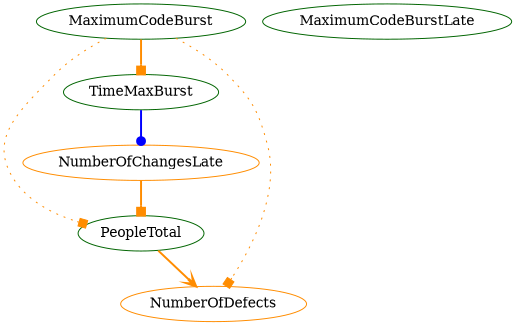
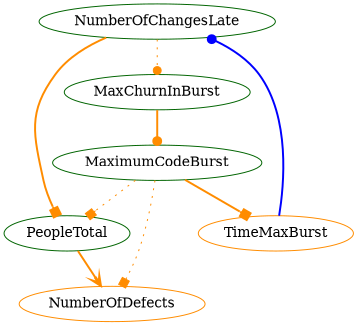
(387, 22) -> none
(141, 92) -> (276, 233)
none -> (157, 92)
(141, 163) -> (157, 22)
